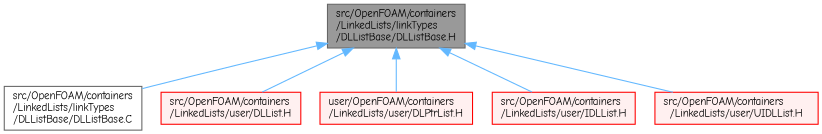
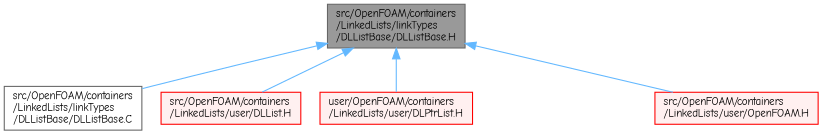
(564, 108) -> none
(737, 108) -> (737, 108)
